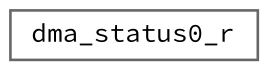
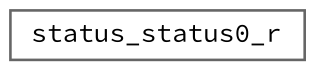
(134, 35) -> (158, 35)
